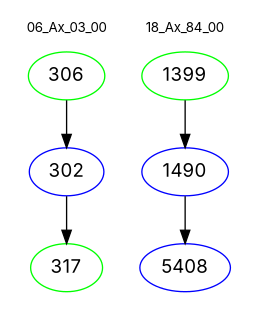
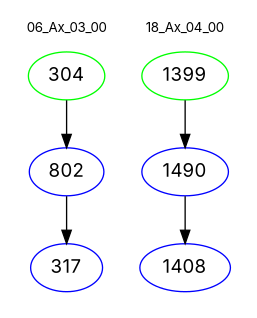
(185, 29) -> (185, 29)
(67, 76) -> (67, 76)
(67, 172) -> (67, 172)
(67, 268) -> (67, 268)
(185, 268) -> (185, 268)
